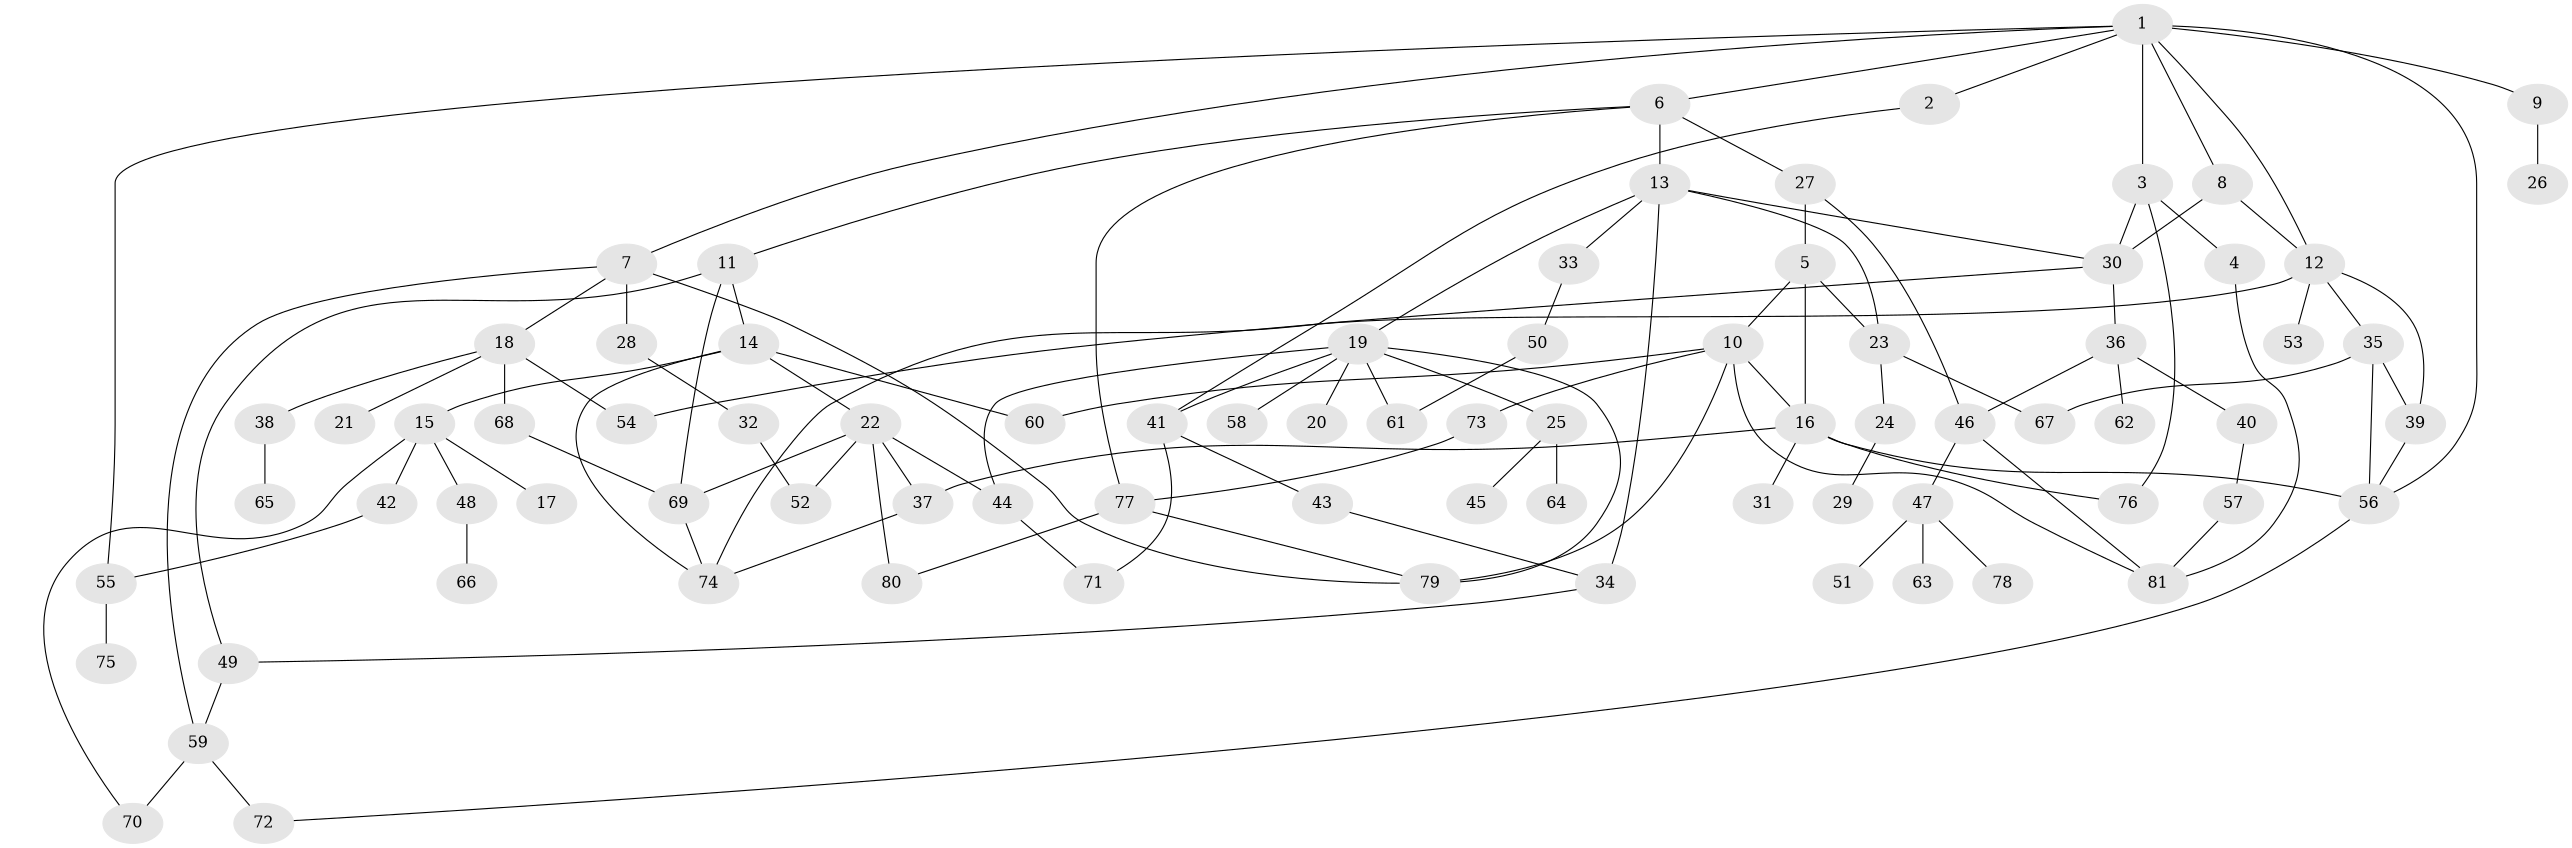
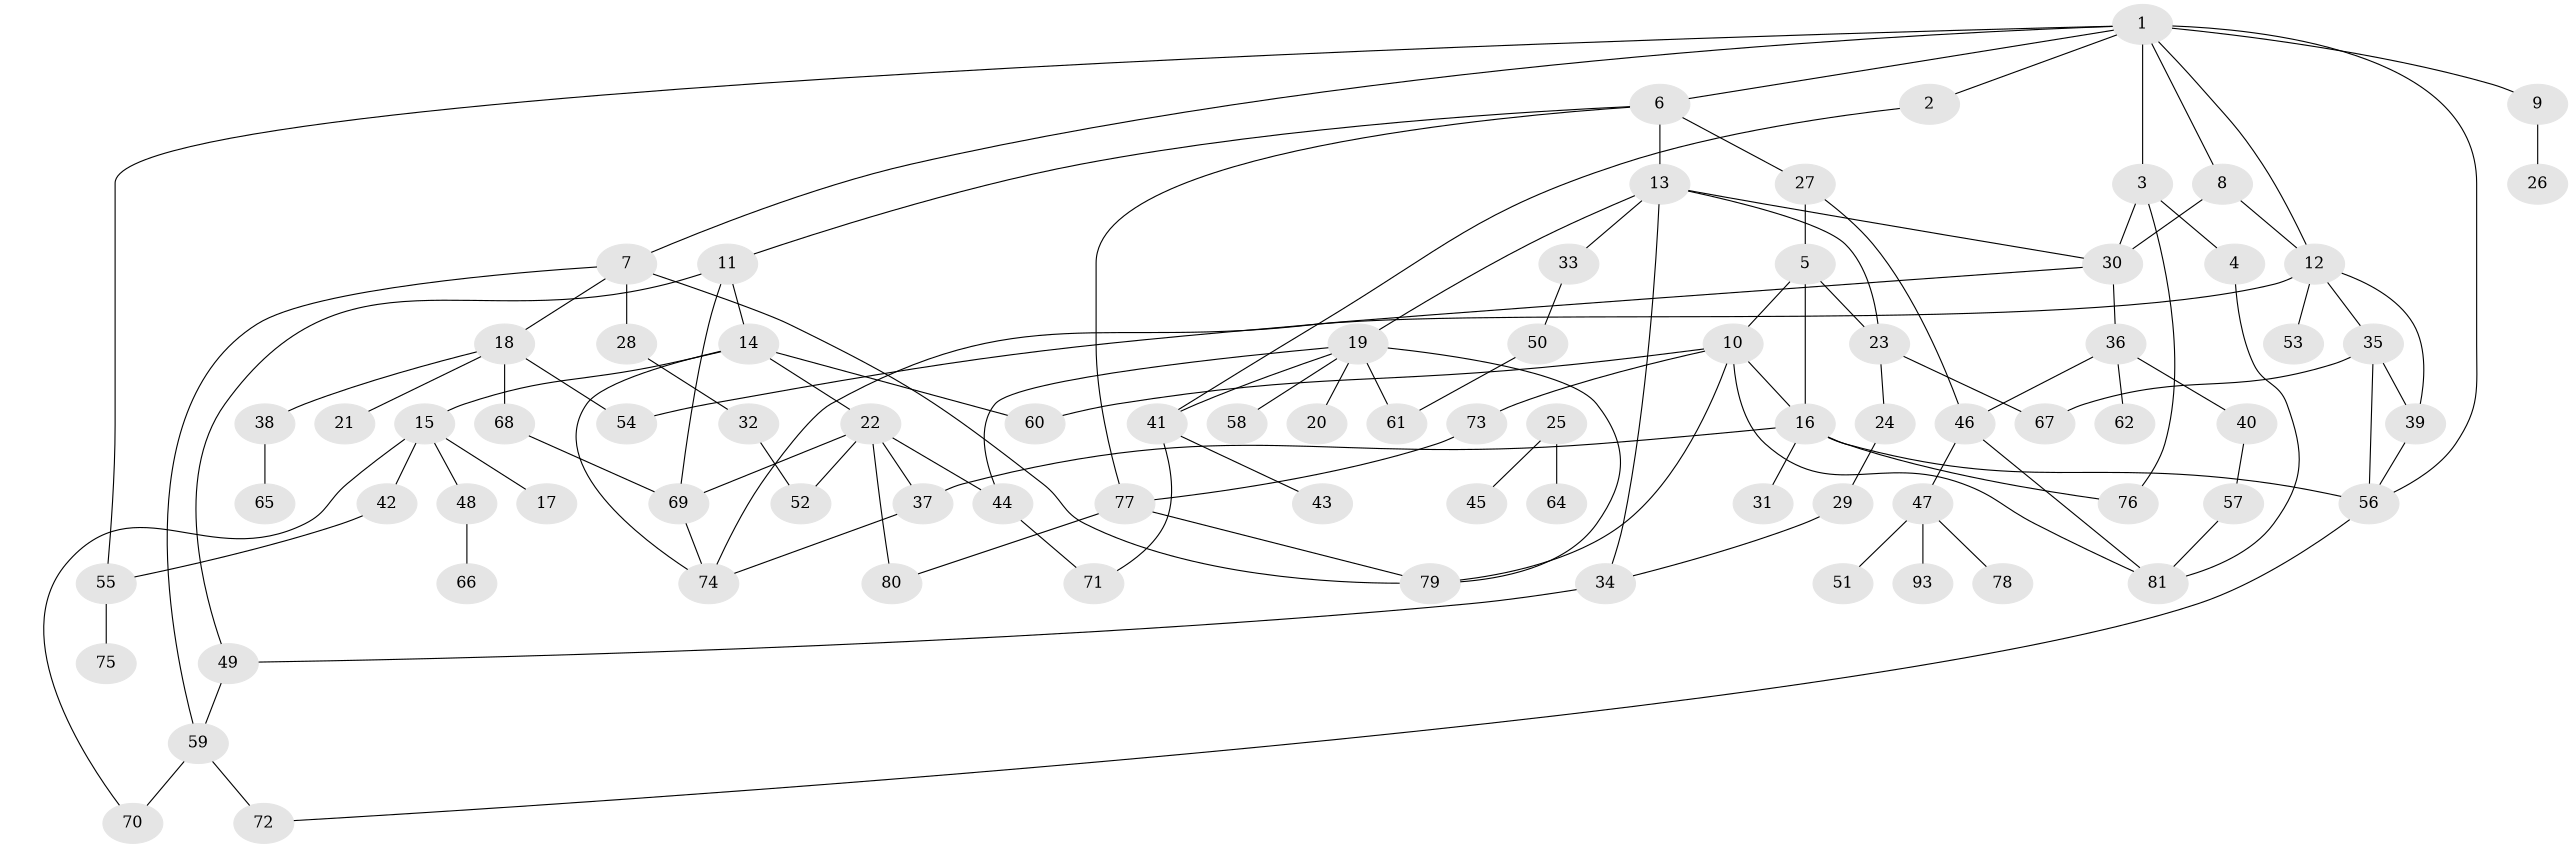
(1478, 388) -> none
(1464, 544) -> (1727, 549)
(1923, 584) -> (1923, 584)
